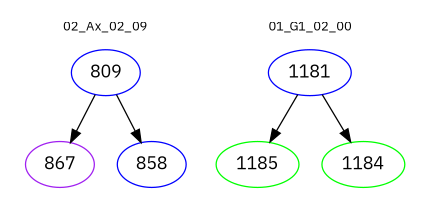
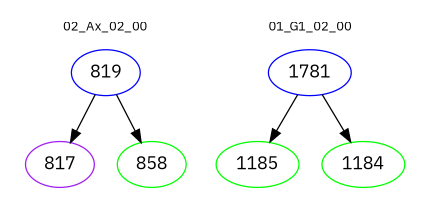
(106, 27) -> (106, 27)
(106, 73) -> (106, 73)
(310, 73) -> (310, 73)
(60, 164) -> (60, 164)
(152, 164) -> (152, 164)
